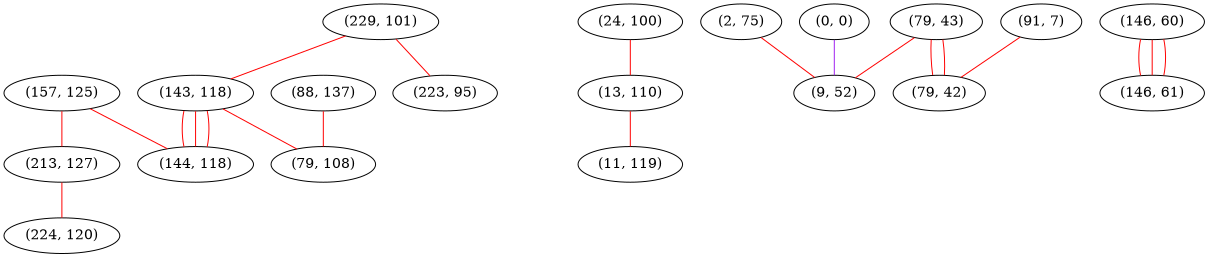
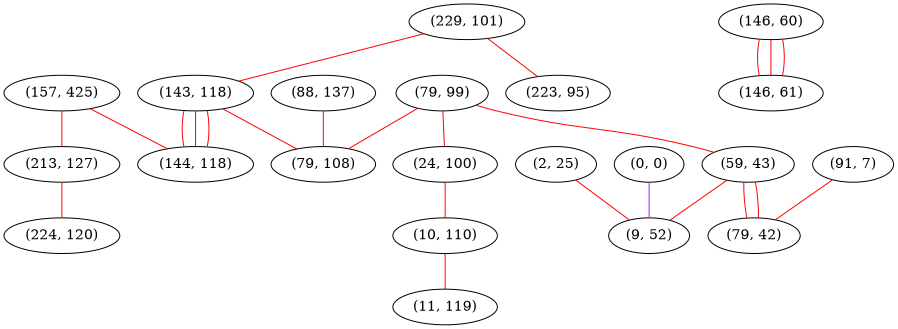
(741, 22) -> (556, 164)
(936, 22) -> (748, 164)
(62, 93) -> (62, 93)
none -> (442, 93)
(630, 93) -> (445, 236)
